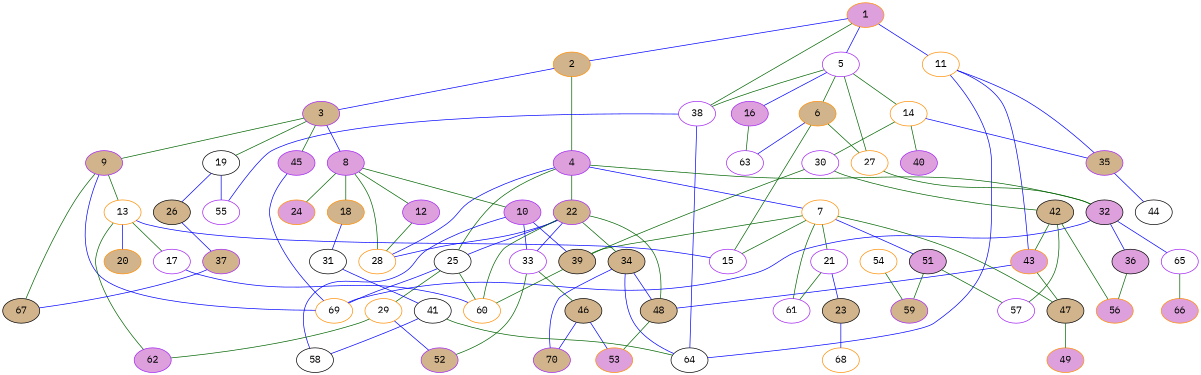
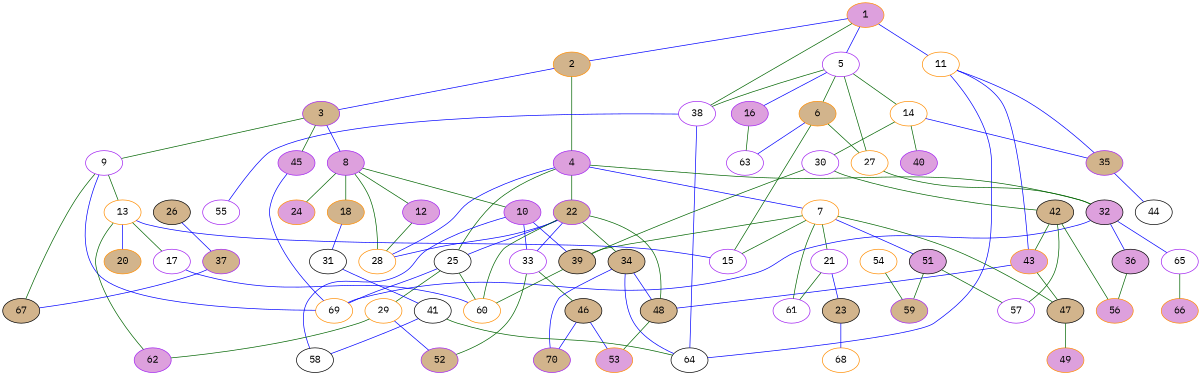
(104, 163) -> (104, 163)
(221, 163) -> none
